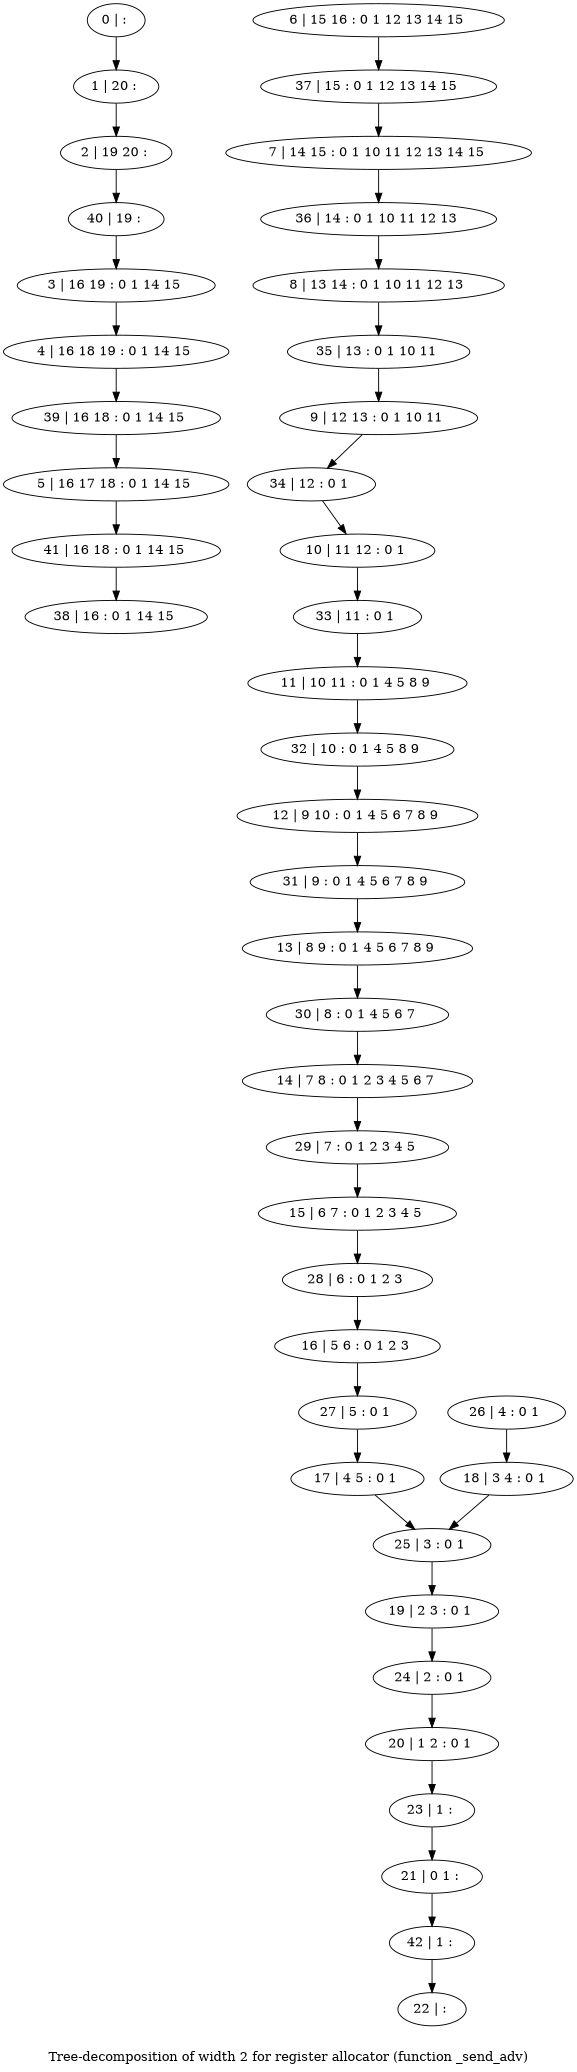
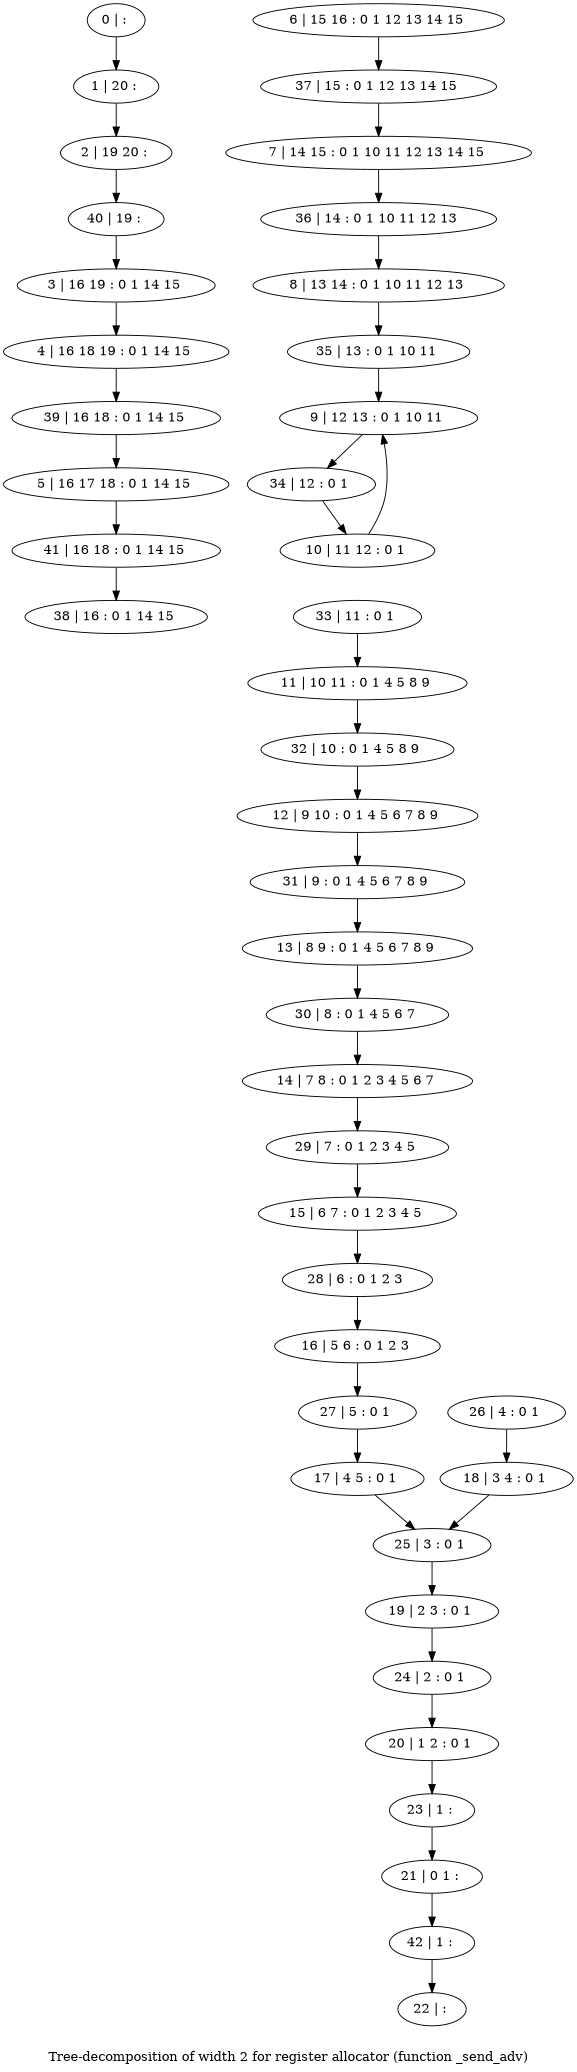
(357, 579) -> (386, 491)
